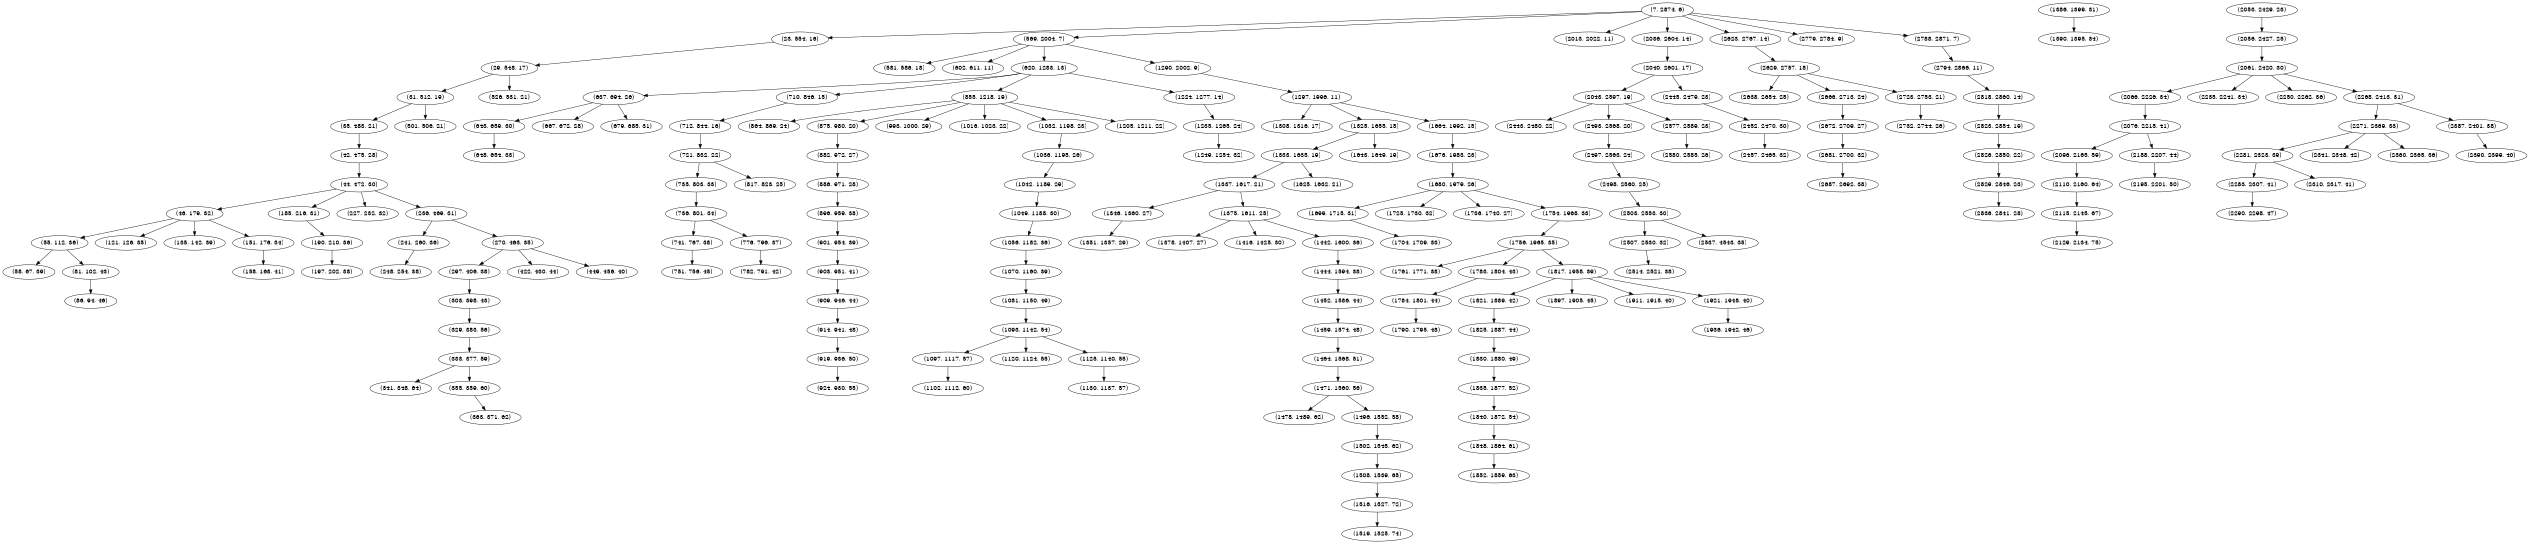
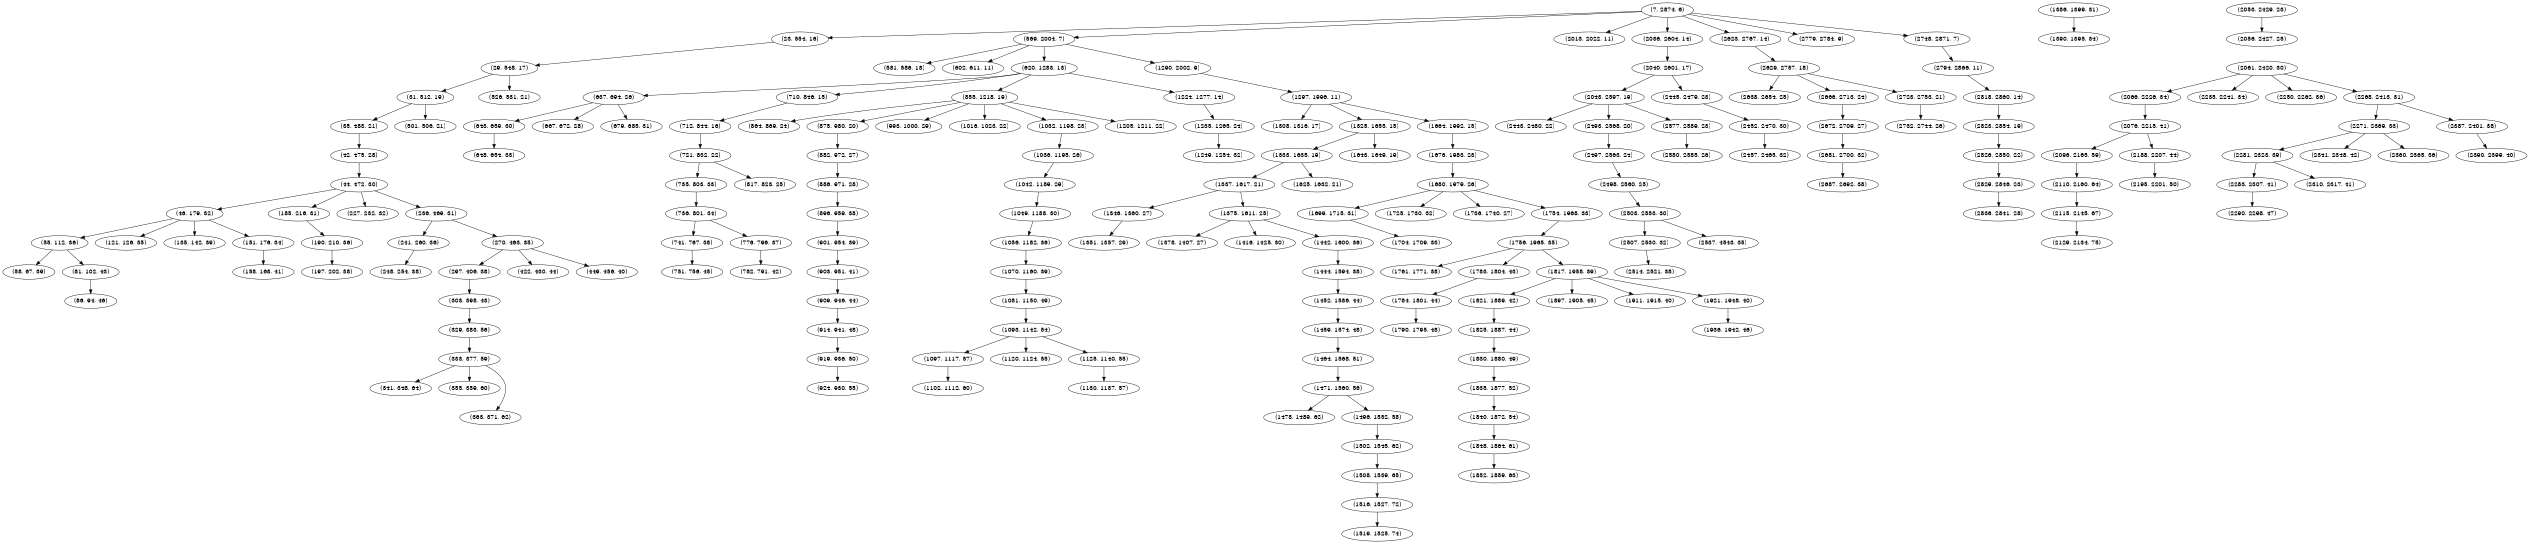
(1937, 39) -> (1937, 39)
(2262, 52) -> none
(479, 401) -> (504, 383)
